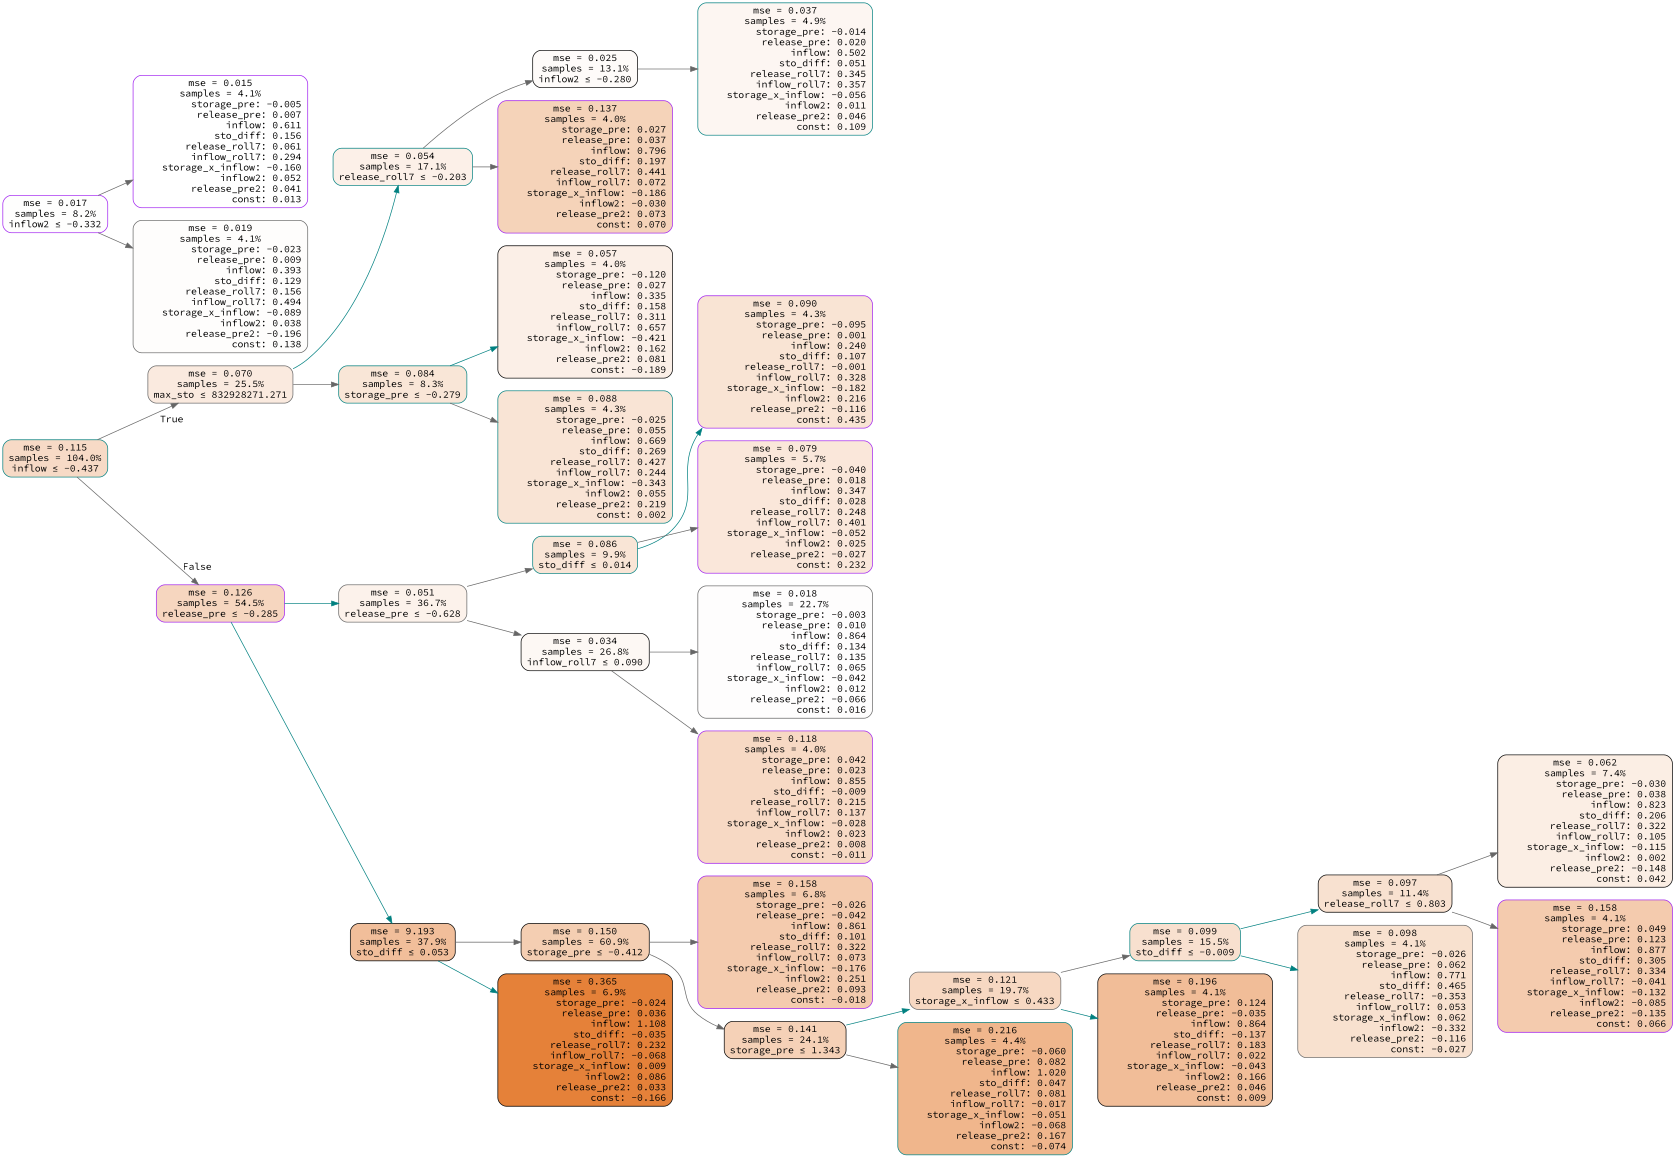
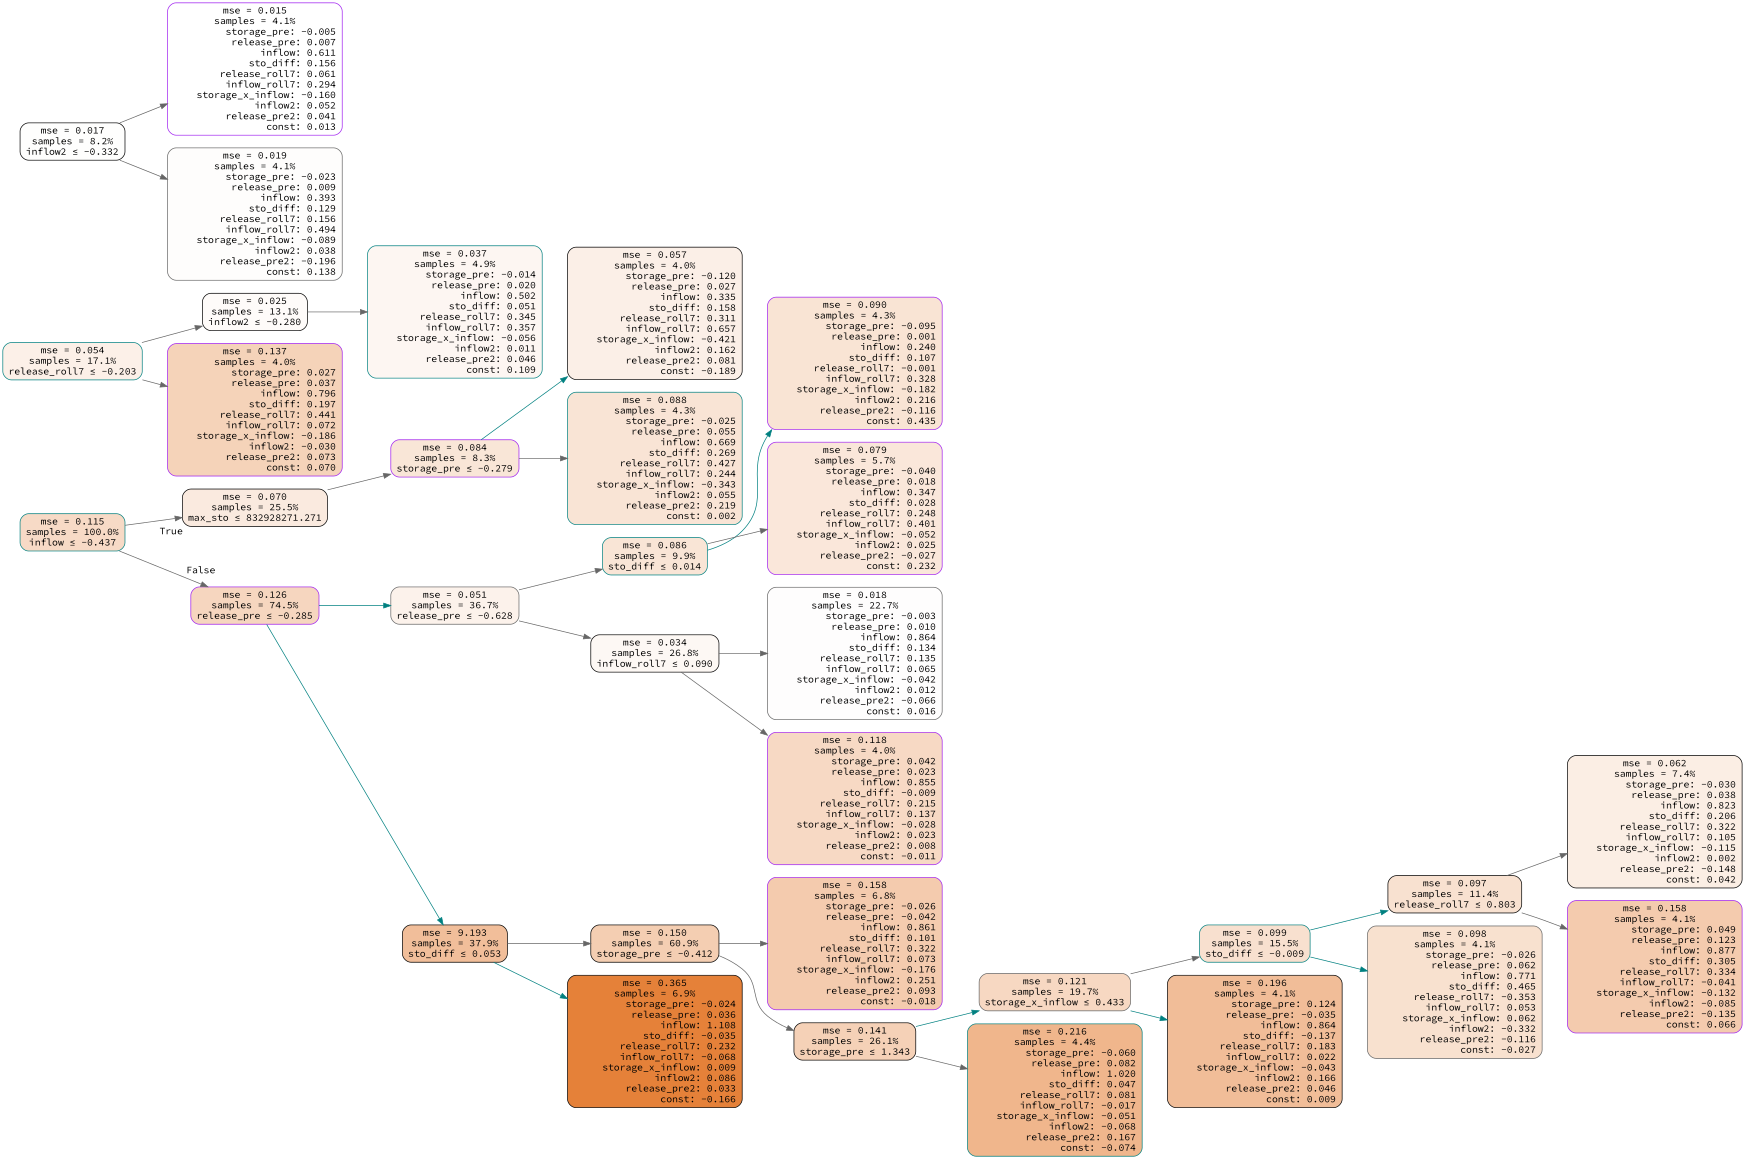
(55, 214) -> (73, 142)
(360, 290) -> none
(220, 384) -> (255, 508)
(403, 384) -> (455, 458)
(55, 458) -> (73, 532)
(220, 603) -> (255, 606)
(785, 1040) -> (855, 1041)
